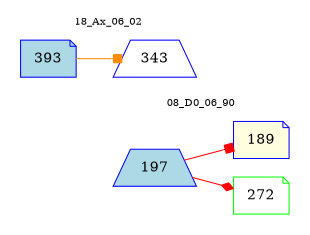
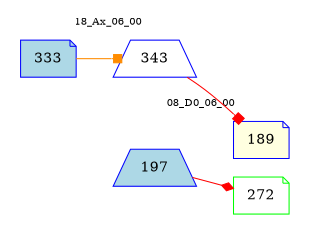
(109, 22) -> (109, 22)
(48, 59) -> (48, 59)
(201, 103) -> (201, 103)
(204, 155) -> (218, 100)
